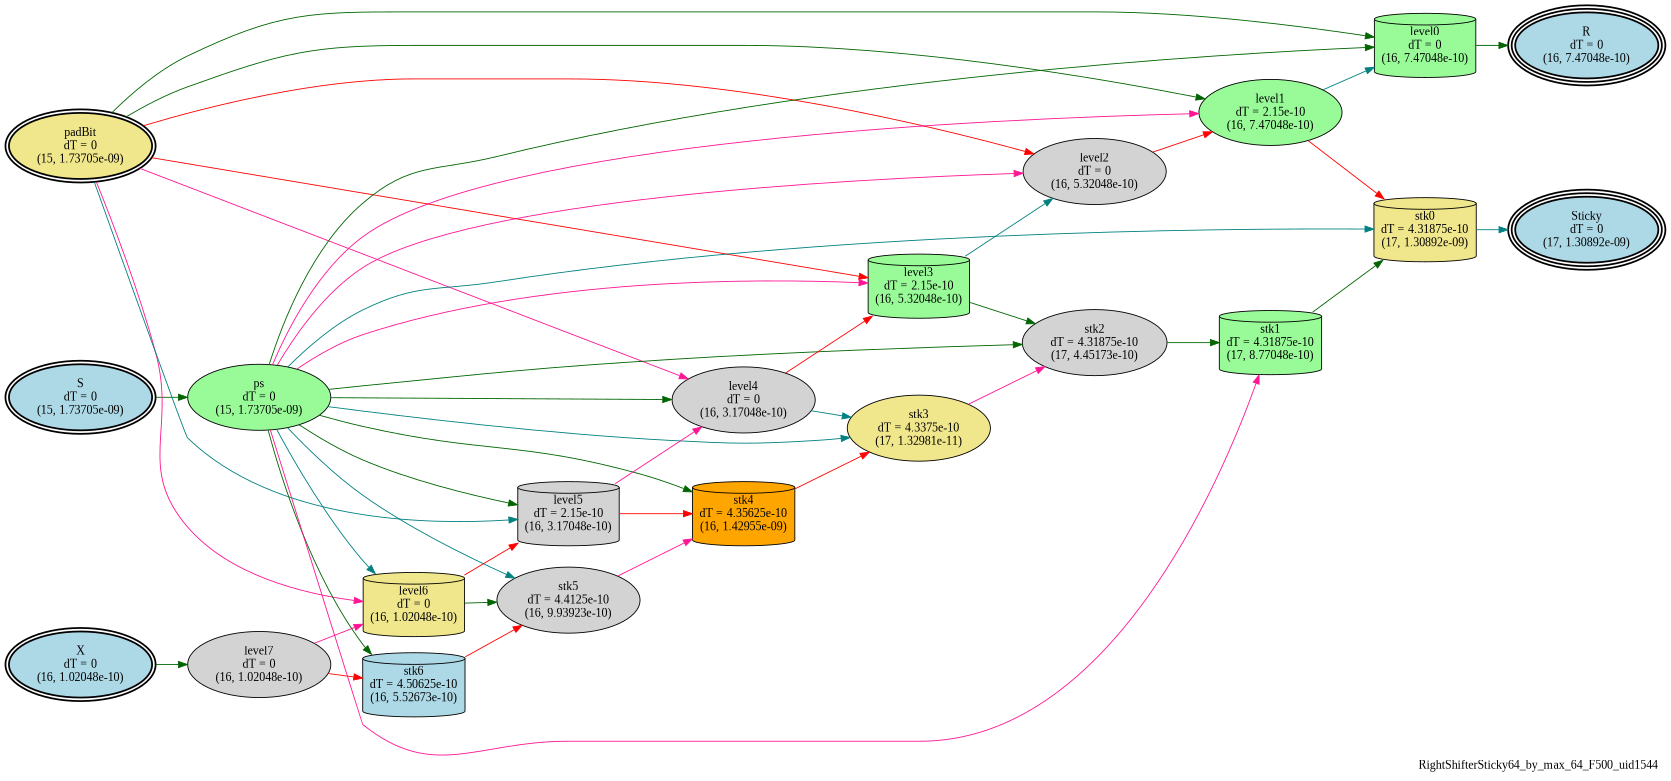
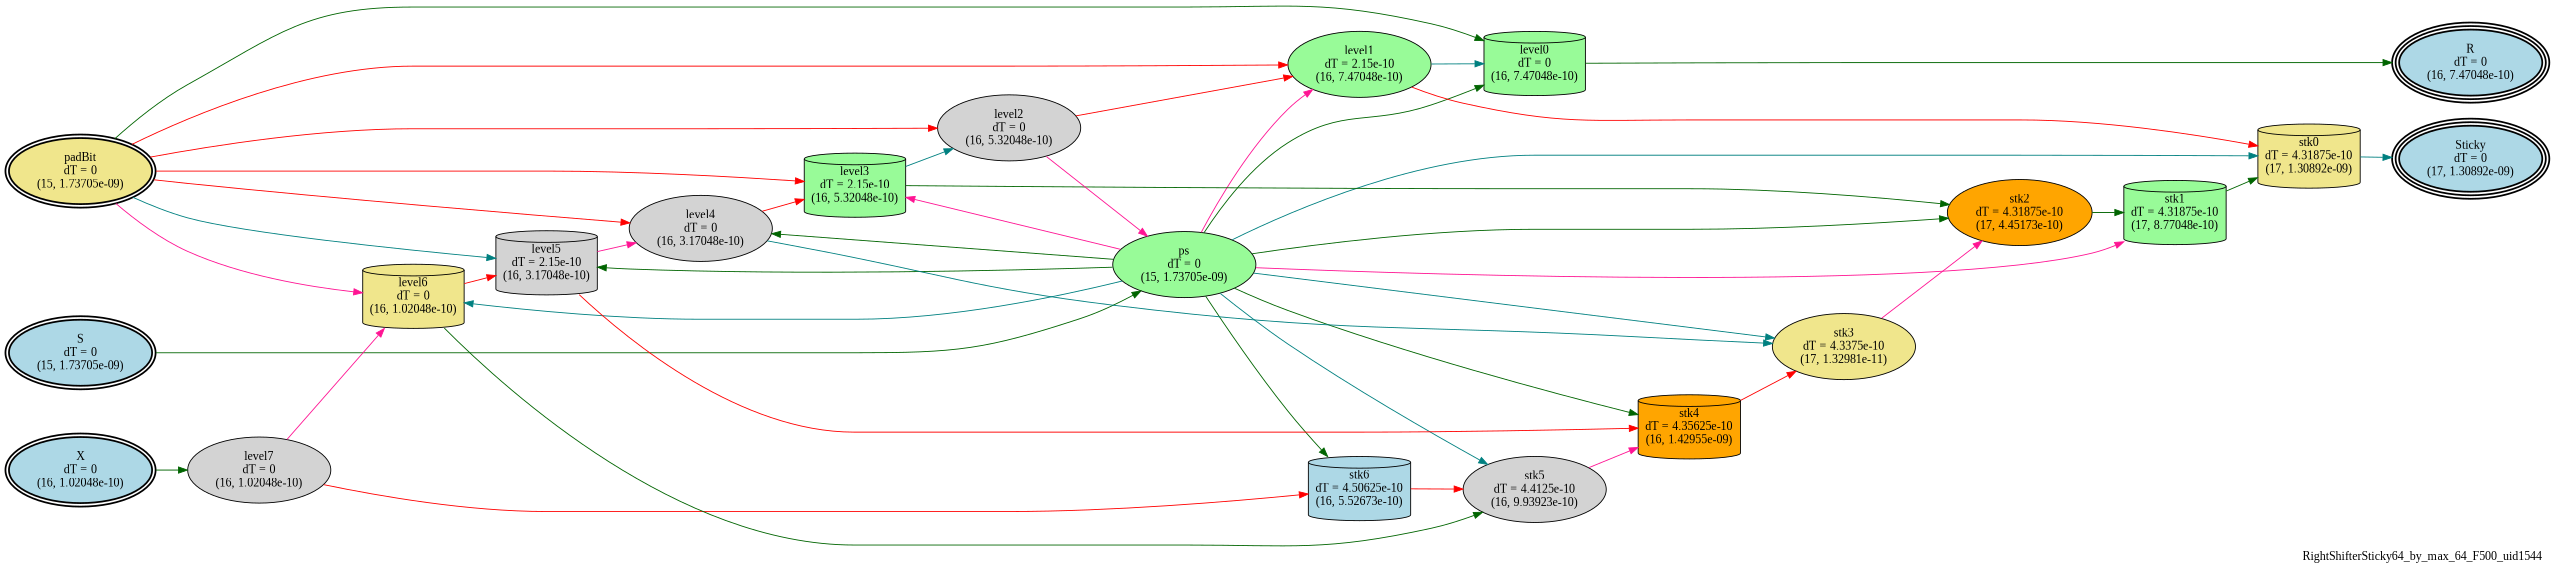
(657, 45) -> (699, 66)
(619, 203) -> (1093, 194)
(410, 272) -> (387, 202)
(1095, 343) -> (2020, 213)
